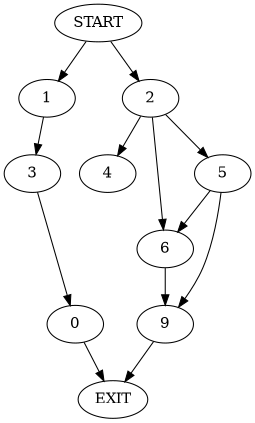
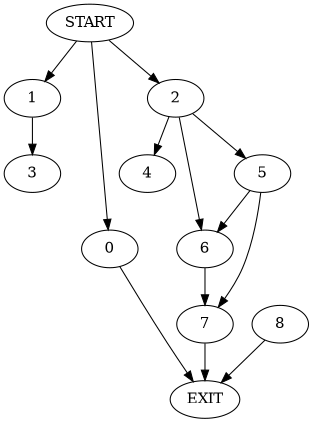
(52, 244) -> (99, 131)
(165, 324) -> (205, 324)
none -> (280, 324)
